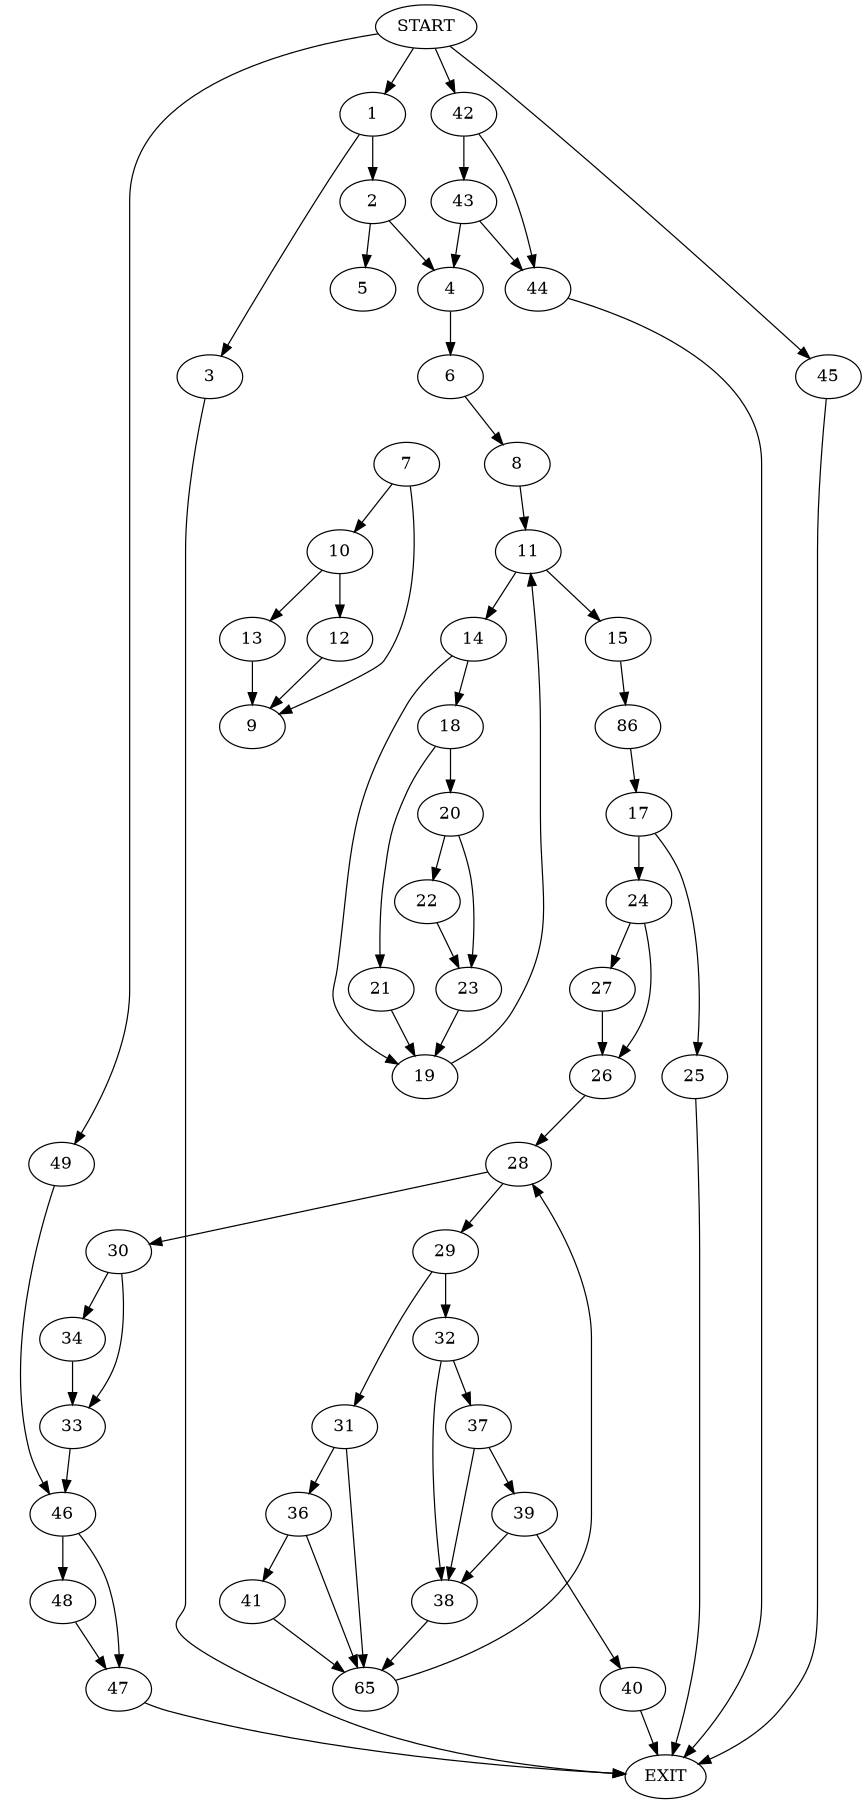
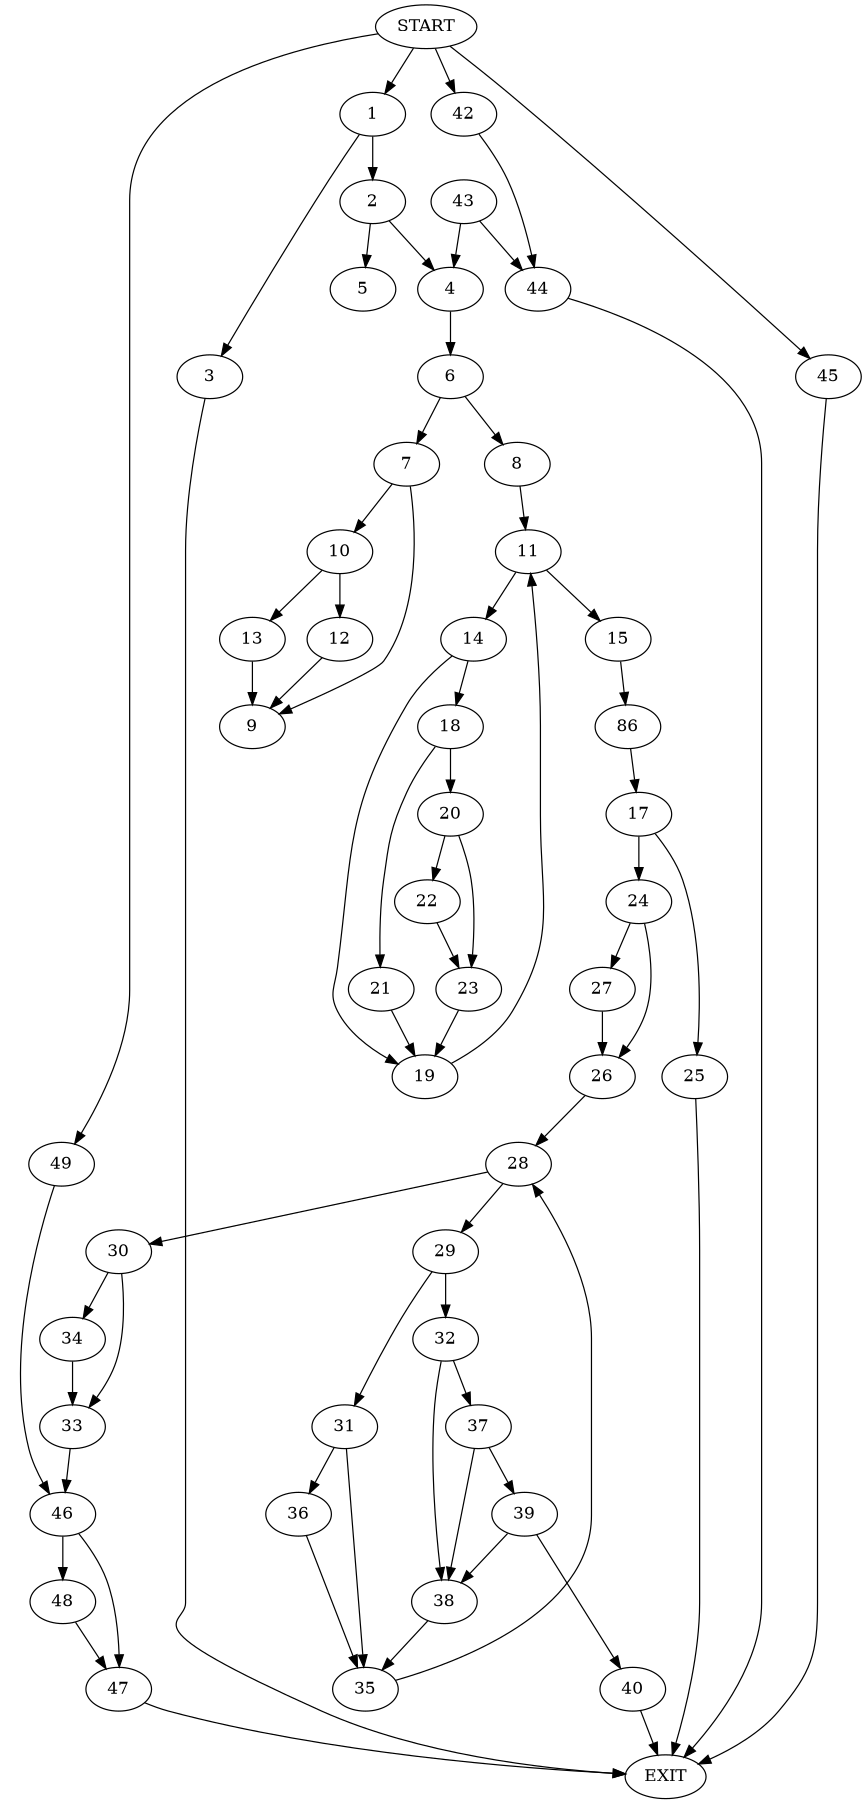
(464, 152) -> none
none -> (431, 415)
(252, 1602) -> none
(365, 1689) -> (365, 1689)
